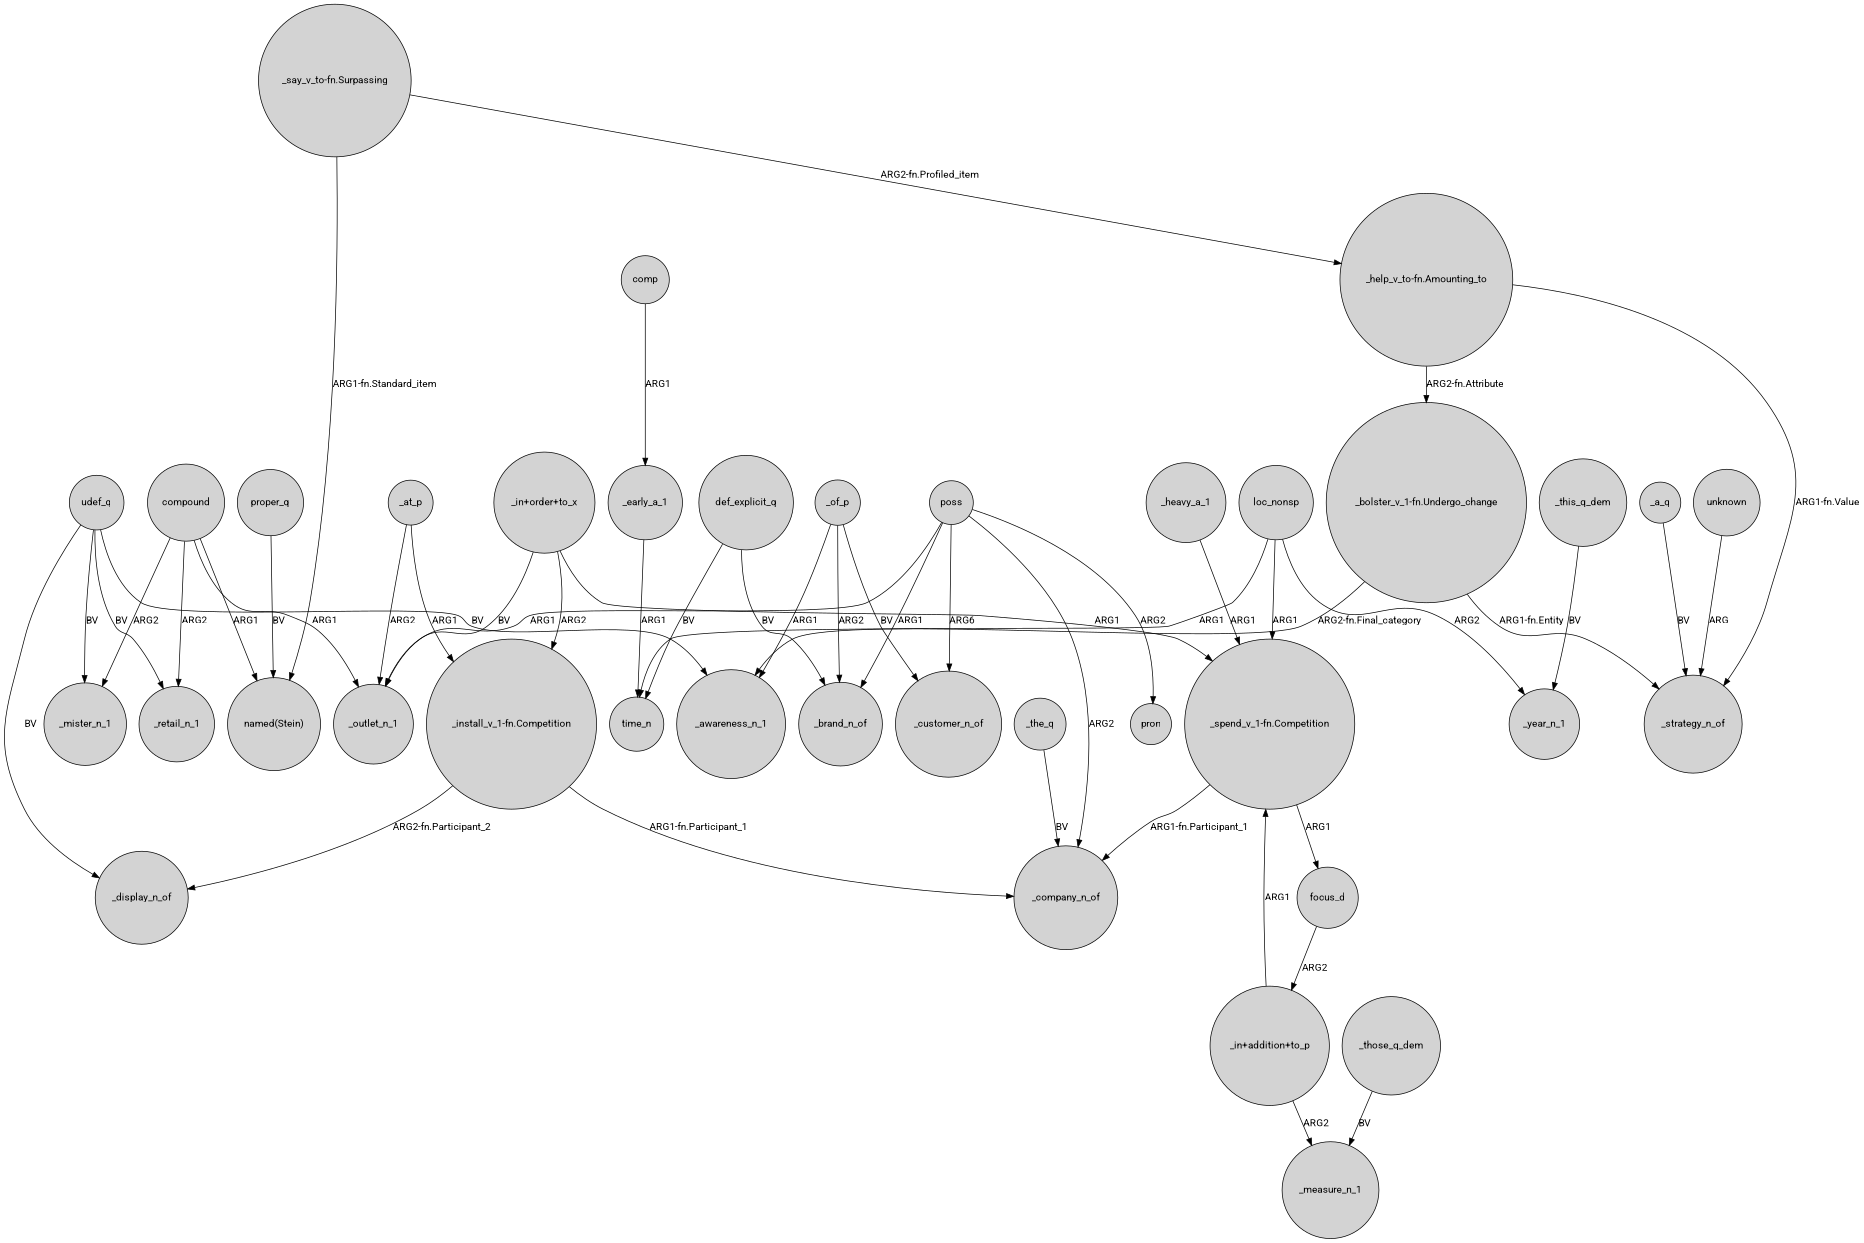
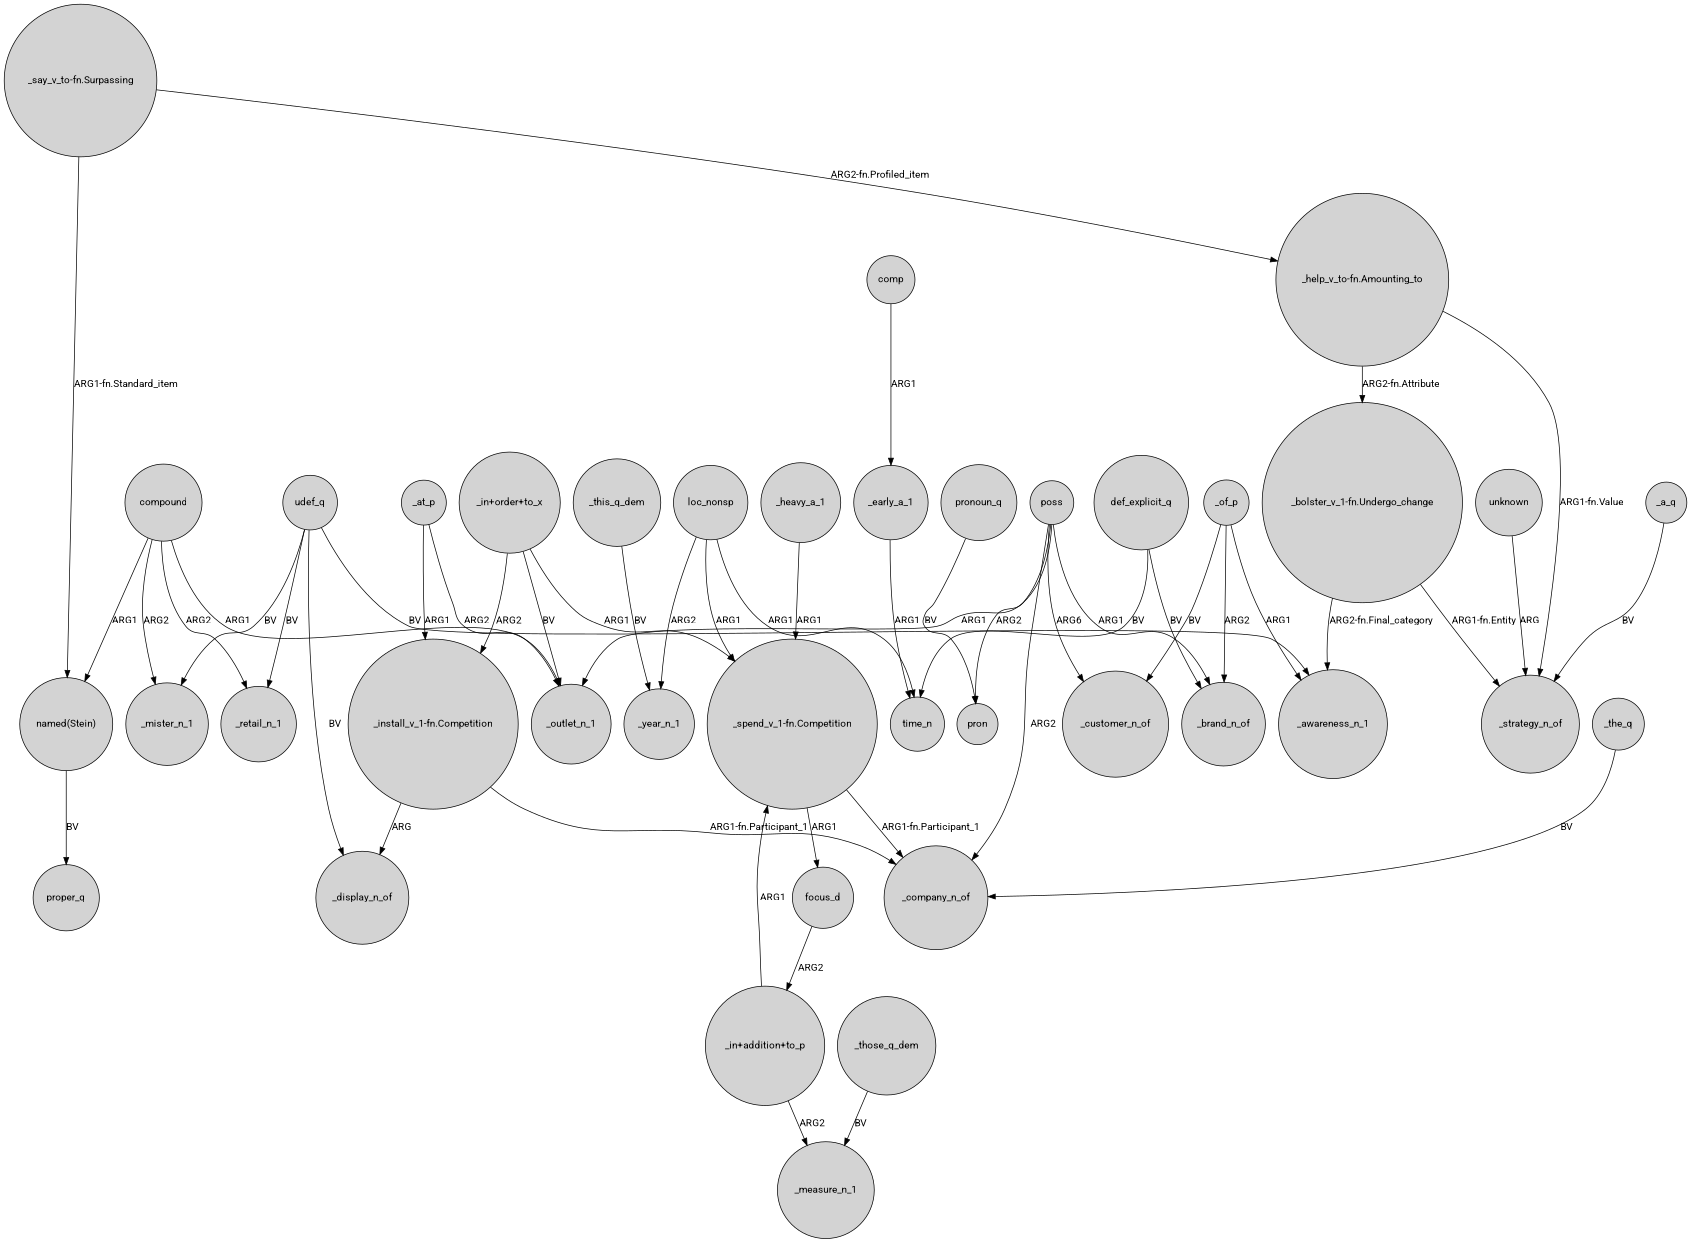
none -> (979, 503)
(272, 603) -> (66, 814)
(442, 827) -> (402, 827)
